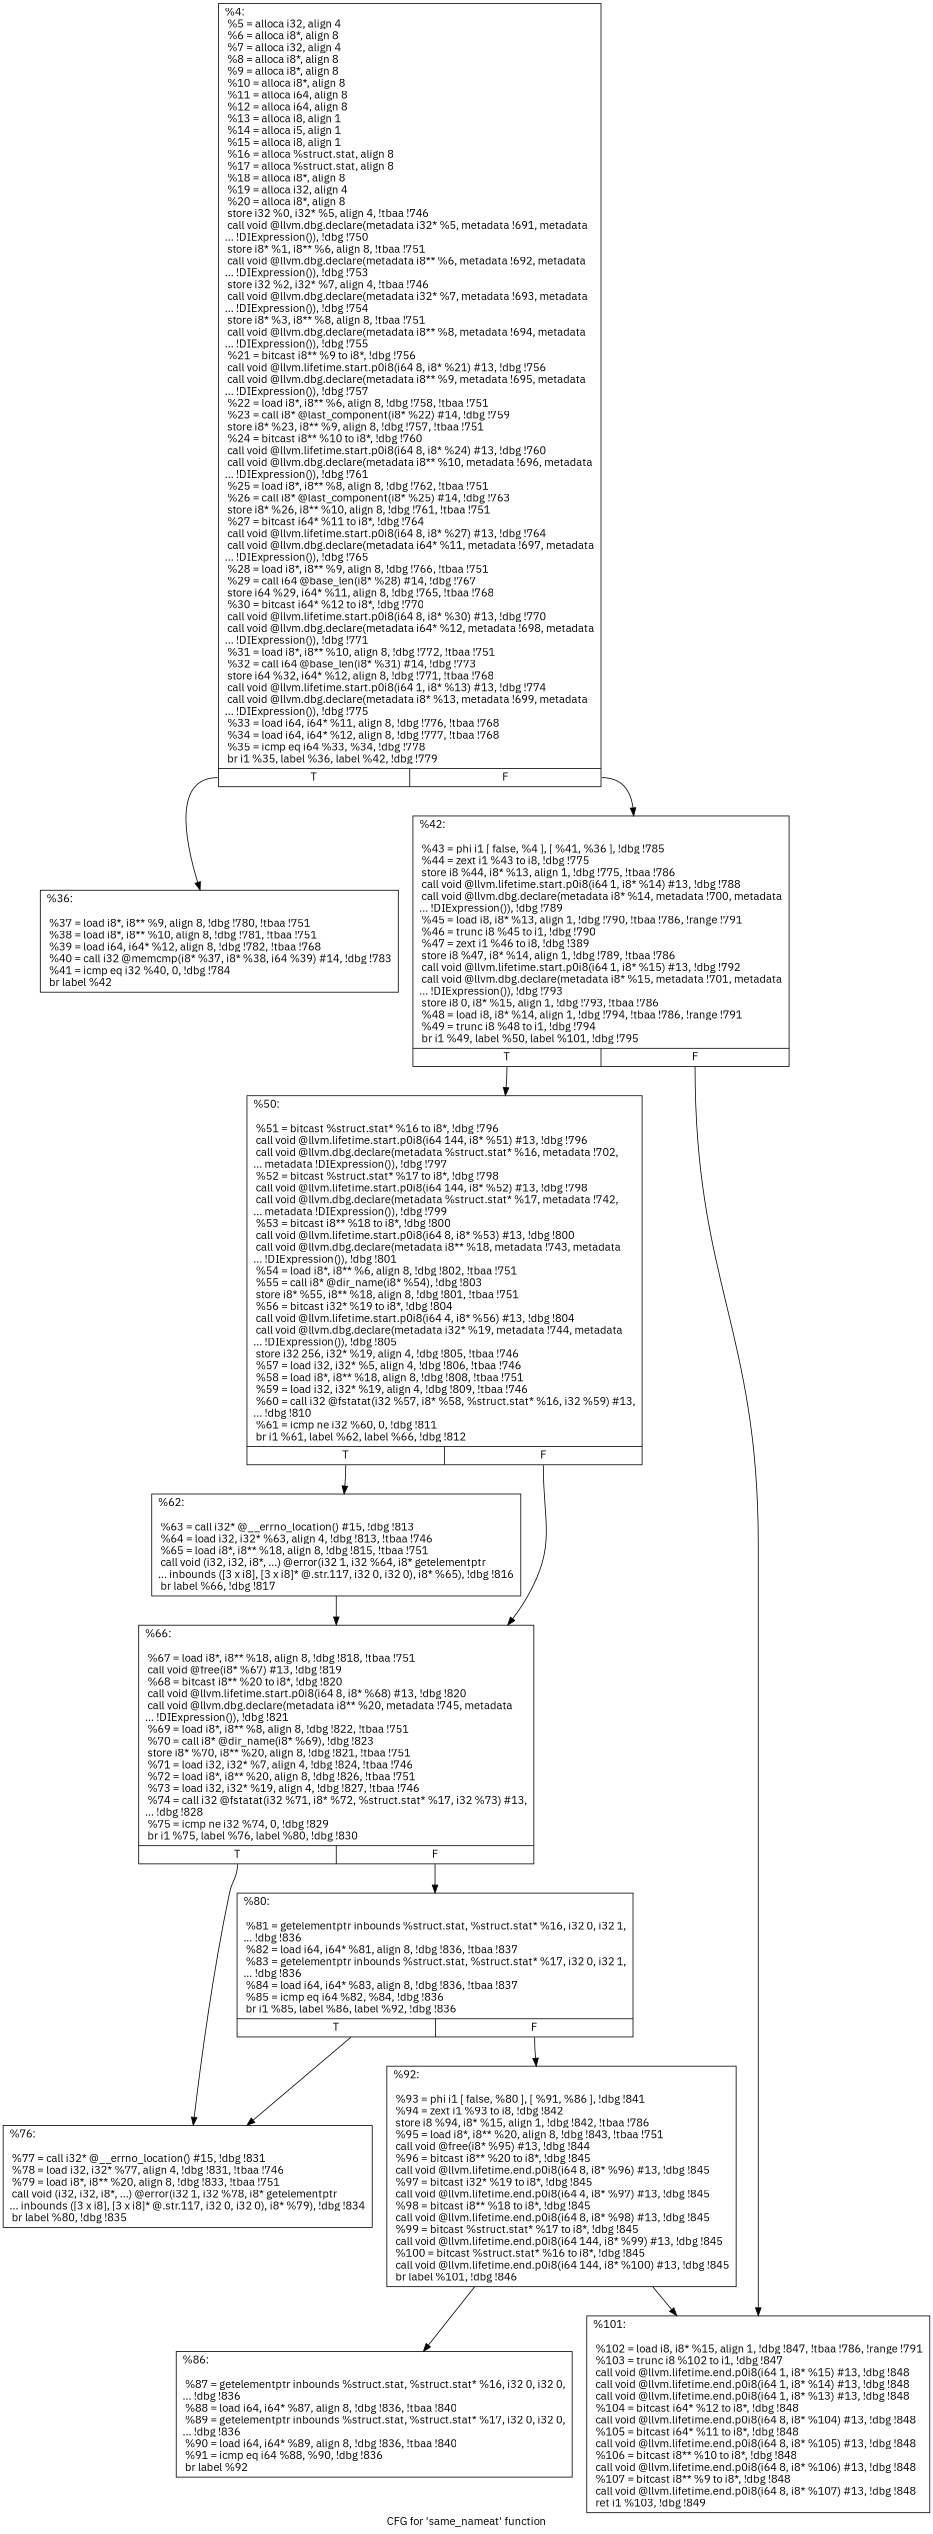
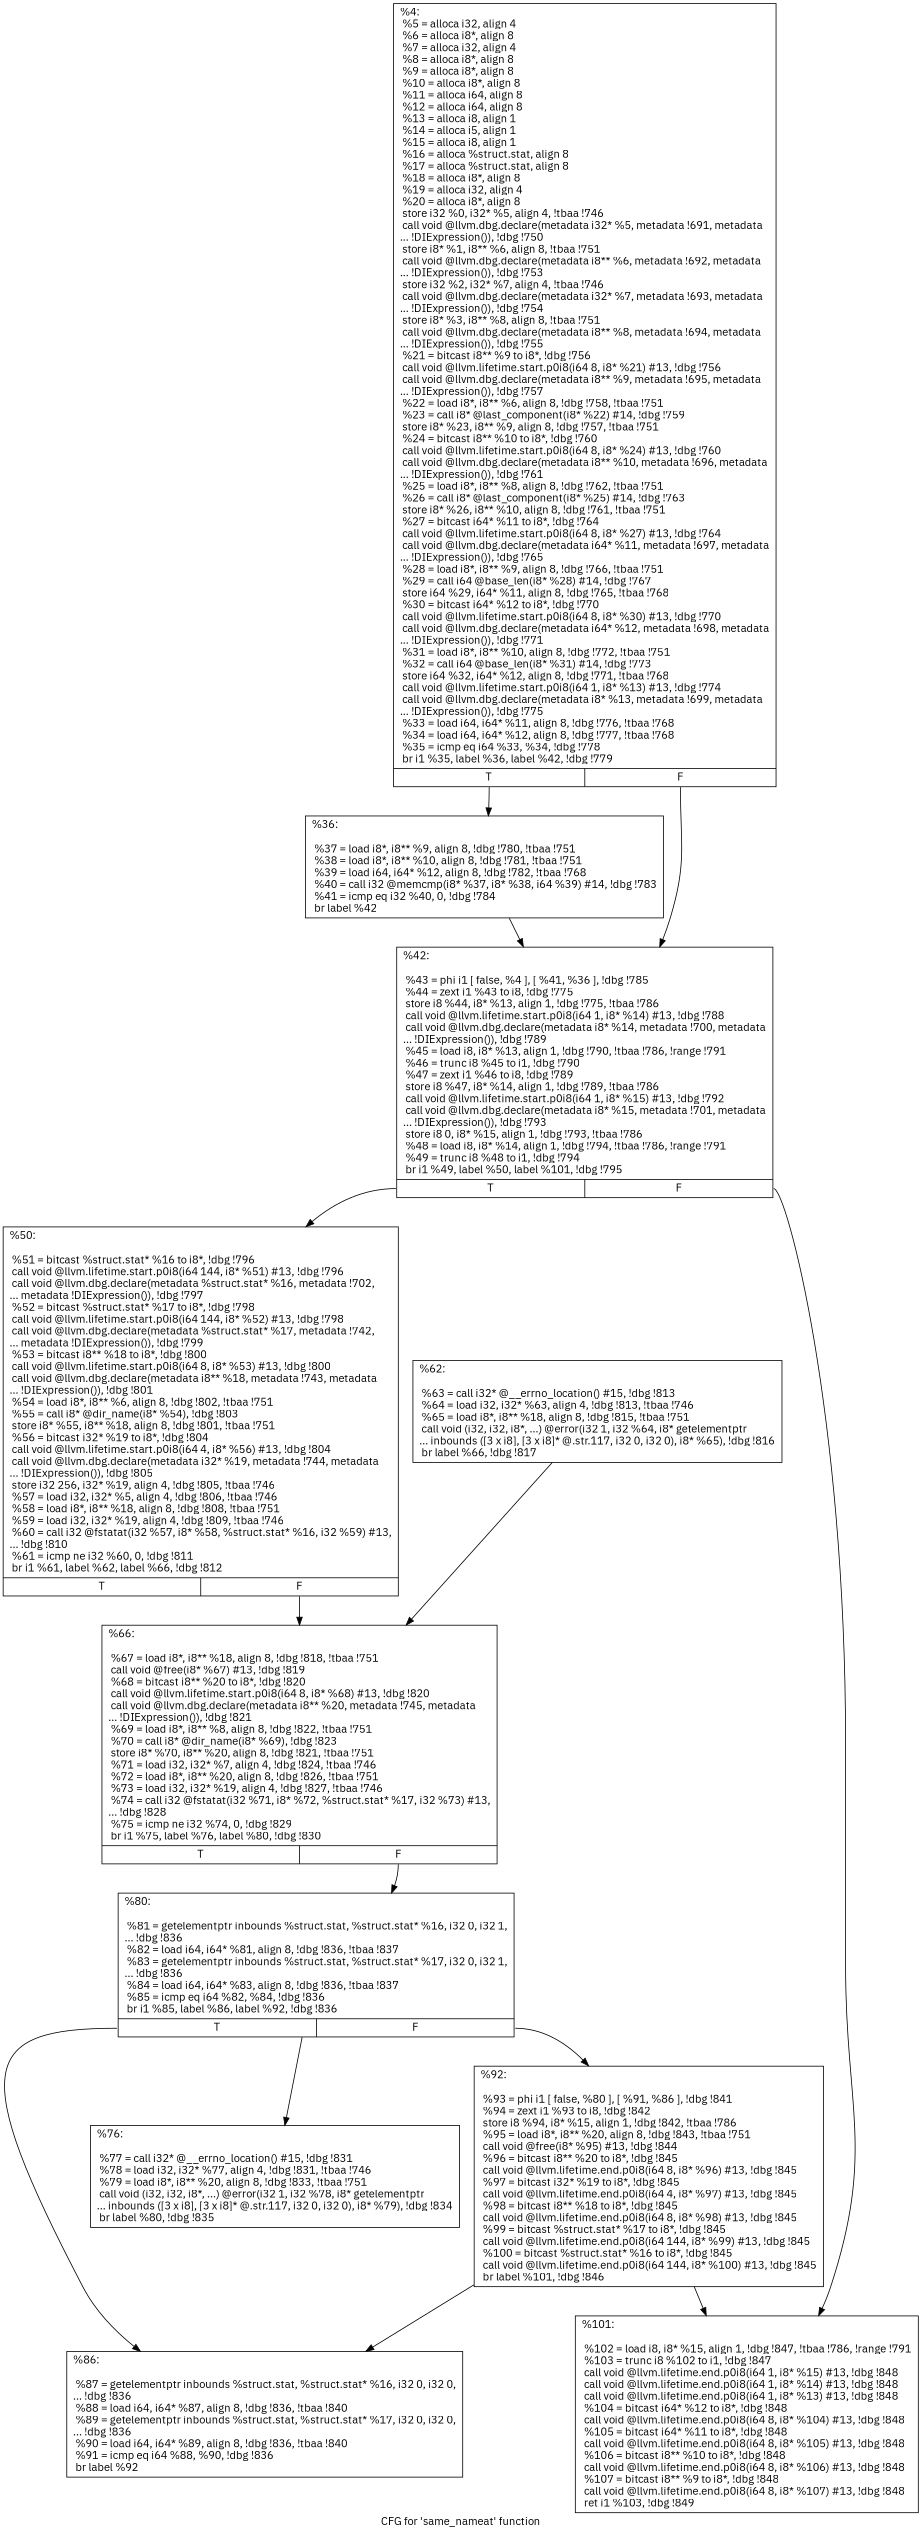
none -> (515, 929)
(505, 944) -> (488, 1075)
(345, 1476) -> none
(212, 1990) -> none
none -> (23, 2160)
